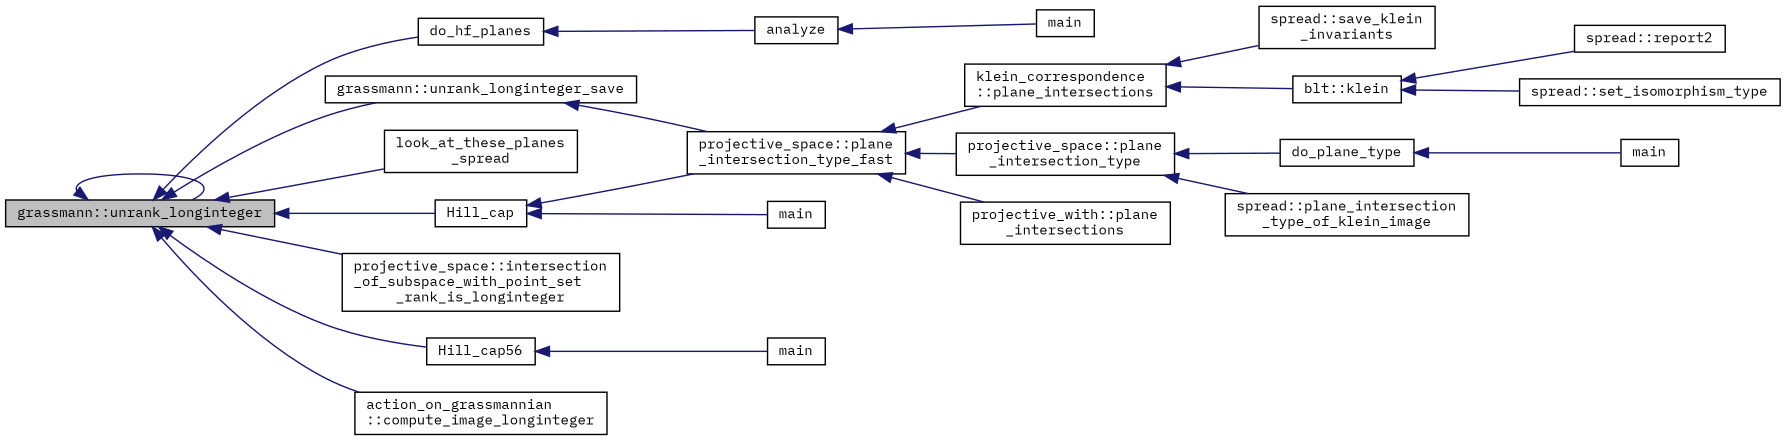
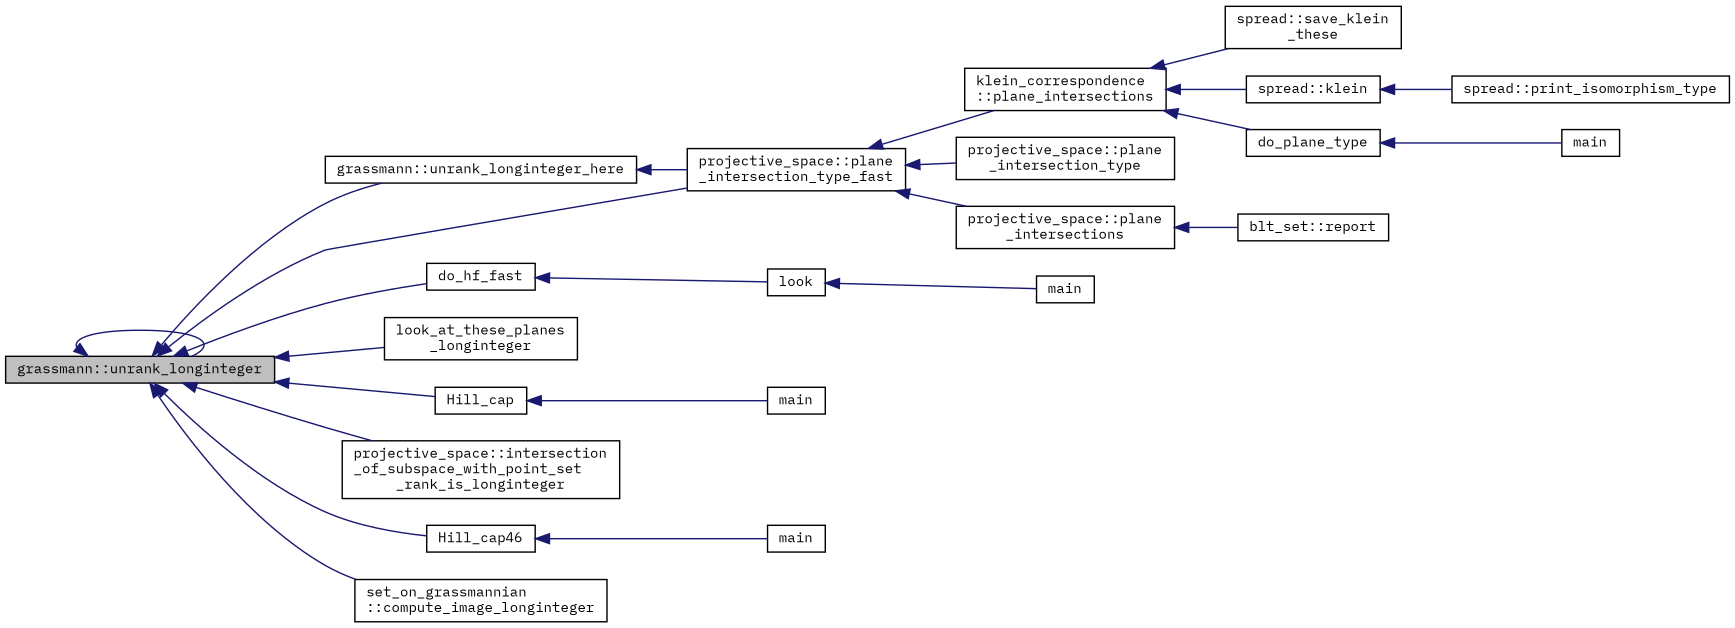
(1347, 27) -> (1313, 27)
(796, 30) -> (796, 282)
(481, 32) -> (481, 277)
(1650, 39) -> none
(481, 89) -> (481, 170)
(1347, 89) -> (1313, 89)
(1650, 92) -> (1591, 89)
(481, 151) -> (481, 339)
(1234, 153) -> (1214, 122)
(617, 189) -> (415, 234)
(1347, 215) -> none
(1065, 223) -> (1065, 227)
none -> (1313, 227)
(481, 351) -> (481, 539)
(481, 413) -> (481, 601)
